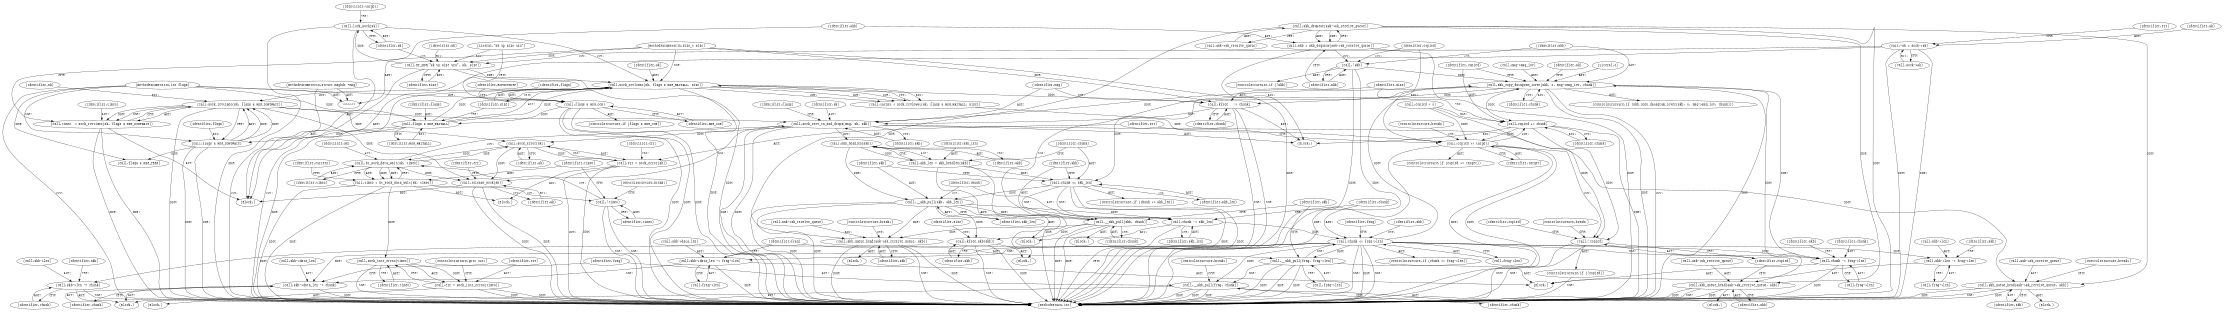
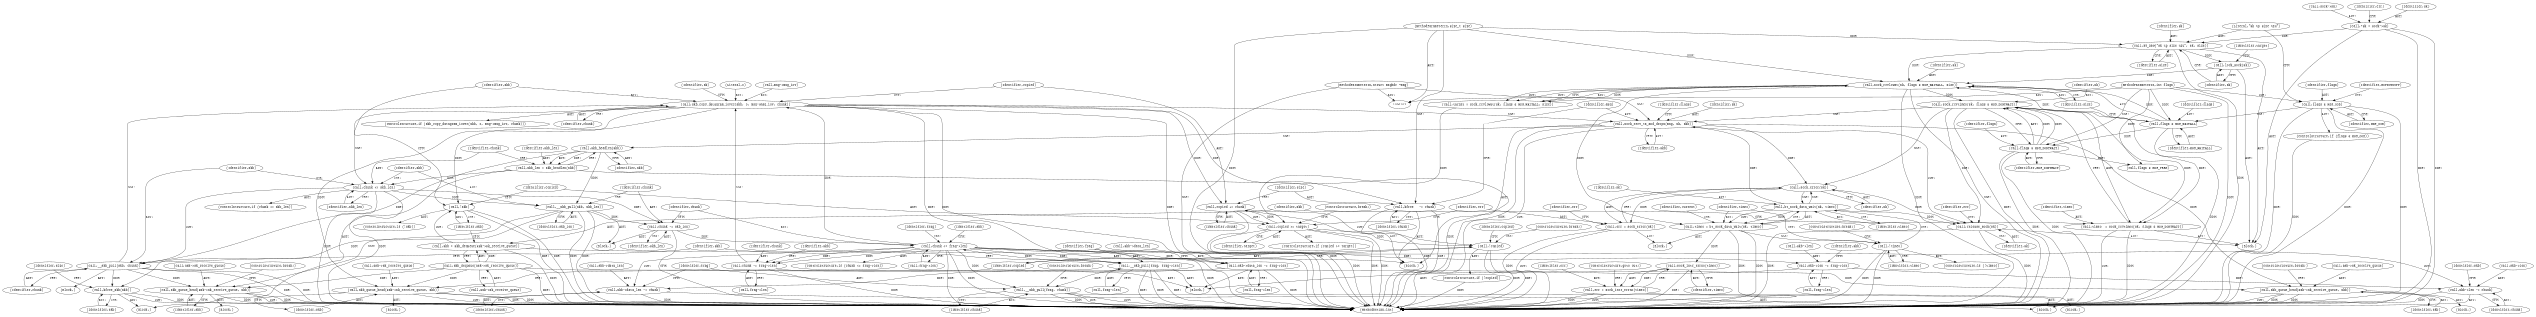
(1911, 55) -> none
(1436, 74) -> (559, 129)
(957, 94) -> (1630, 101)
(1420, 105) -> none
(1051, 121) -> (1510, 96)
none -> (2037, 168)
(1030, 217) -> (385, 208)
none -> (1971, 266)
none -> (2145, 280)
(228, 292) -> (1923, 306)
